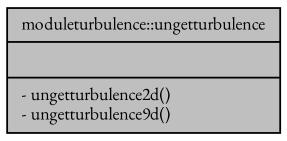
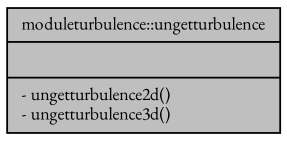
(96, 114) -> (96, 114)
